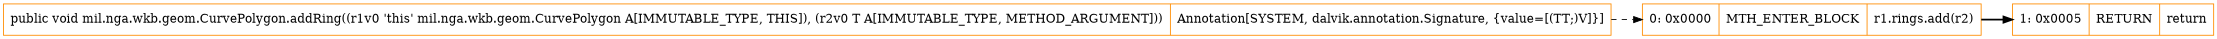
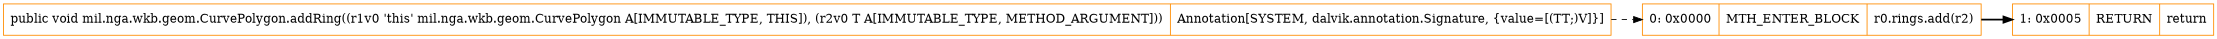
(1924, 19) -> (1924, 19)
